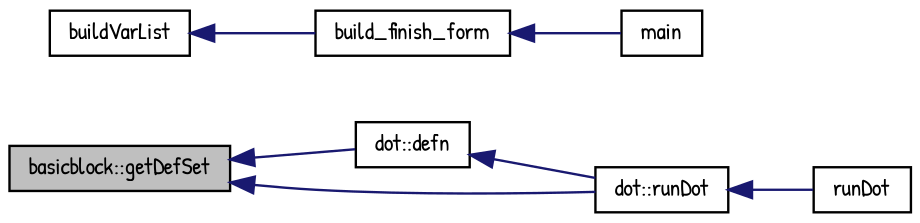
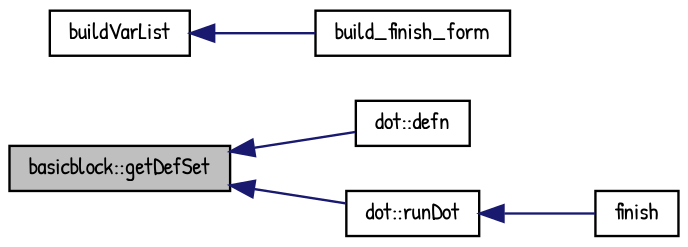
(662, 33) -> none
(545, 169) -> none
(862, 190) -> (637, 214)
